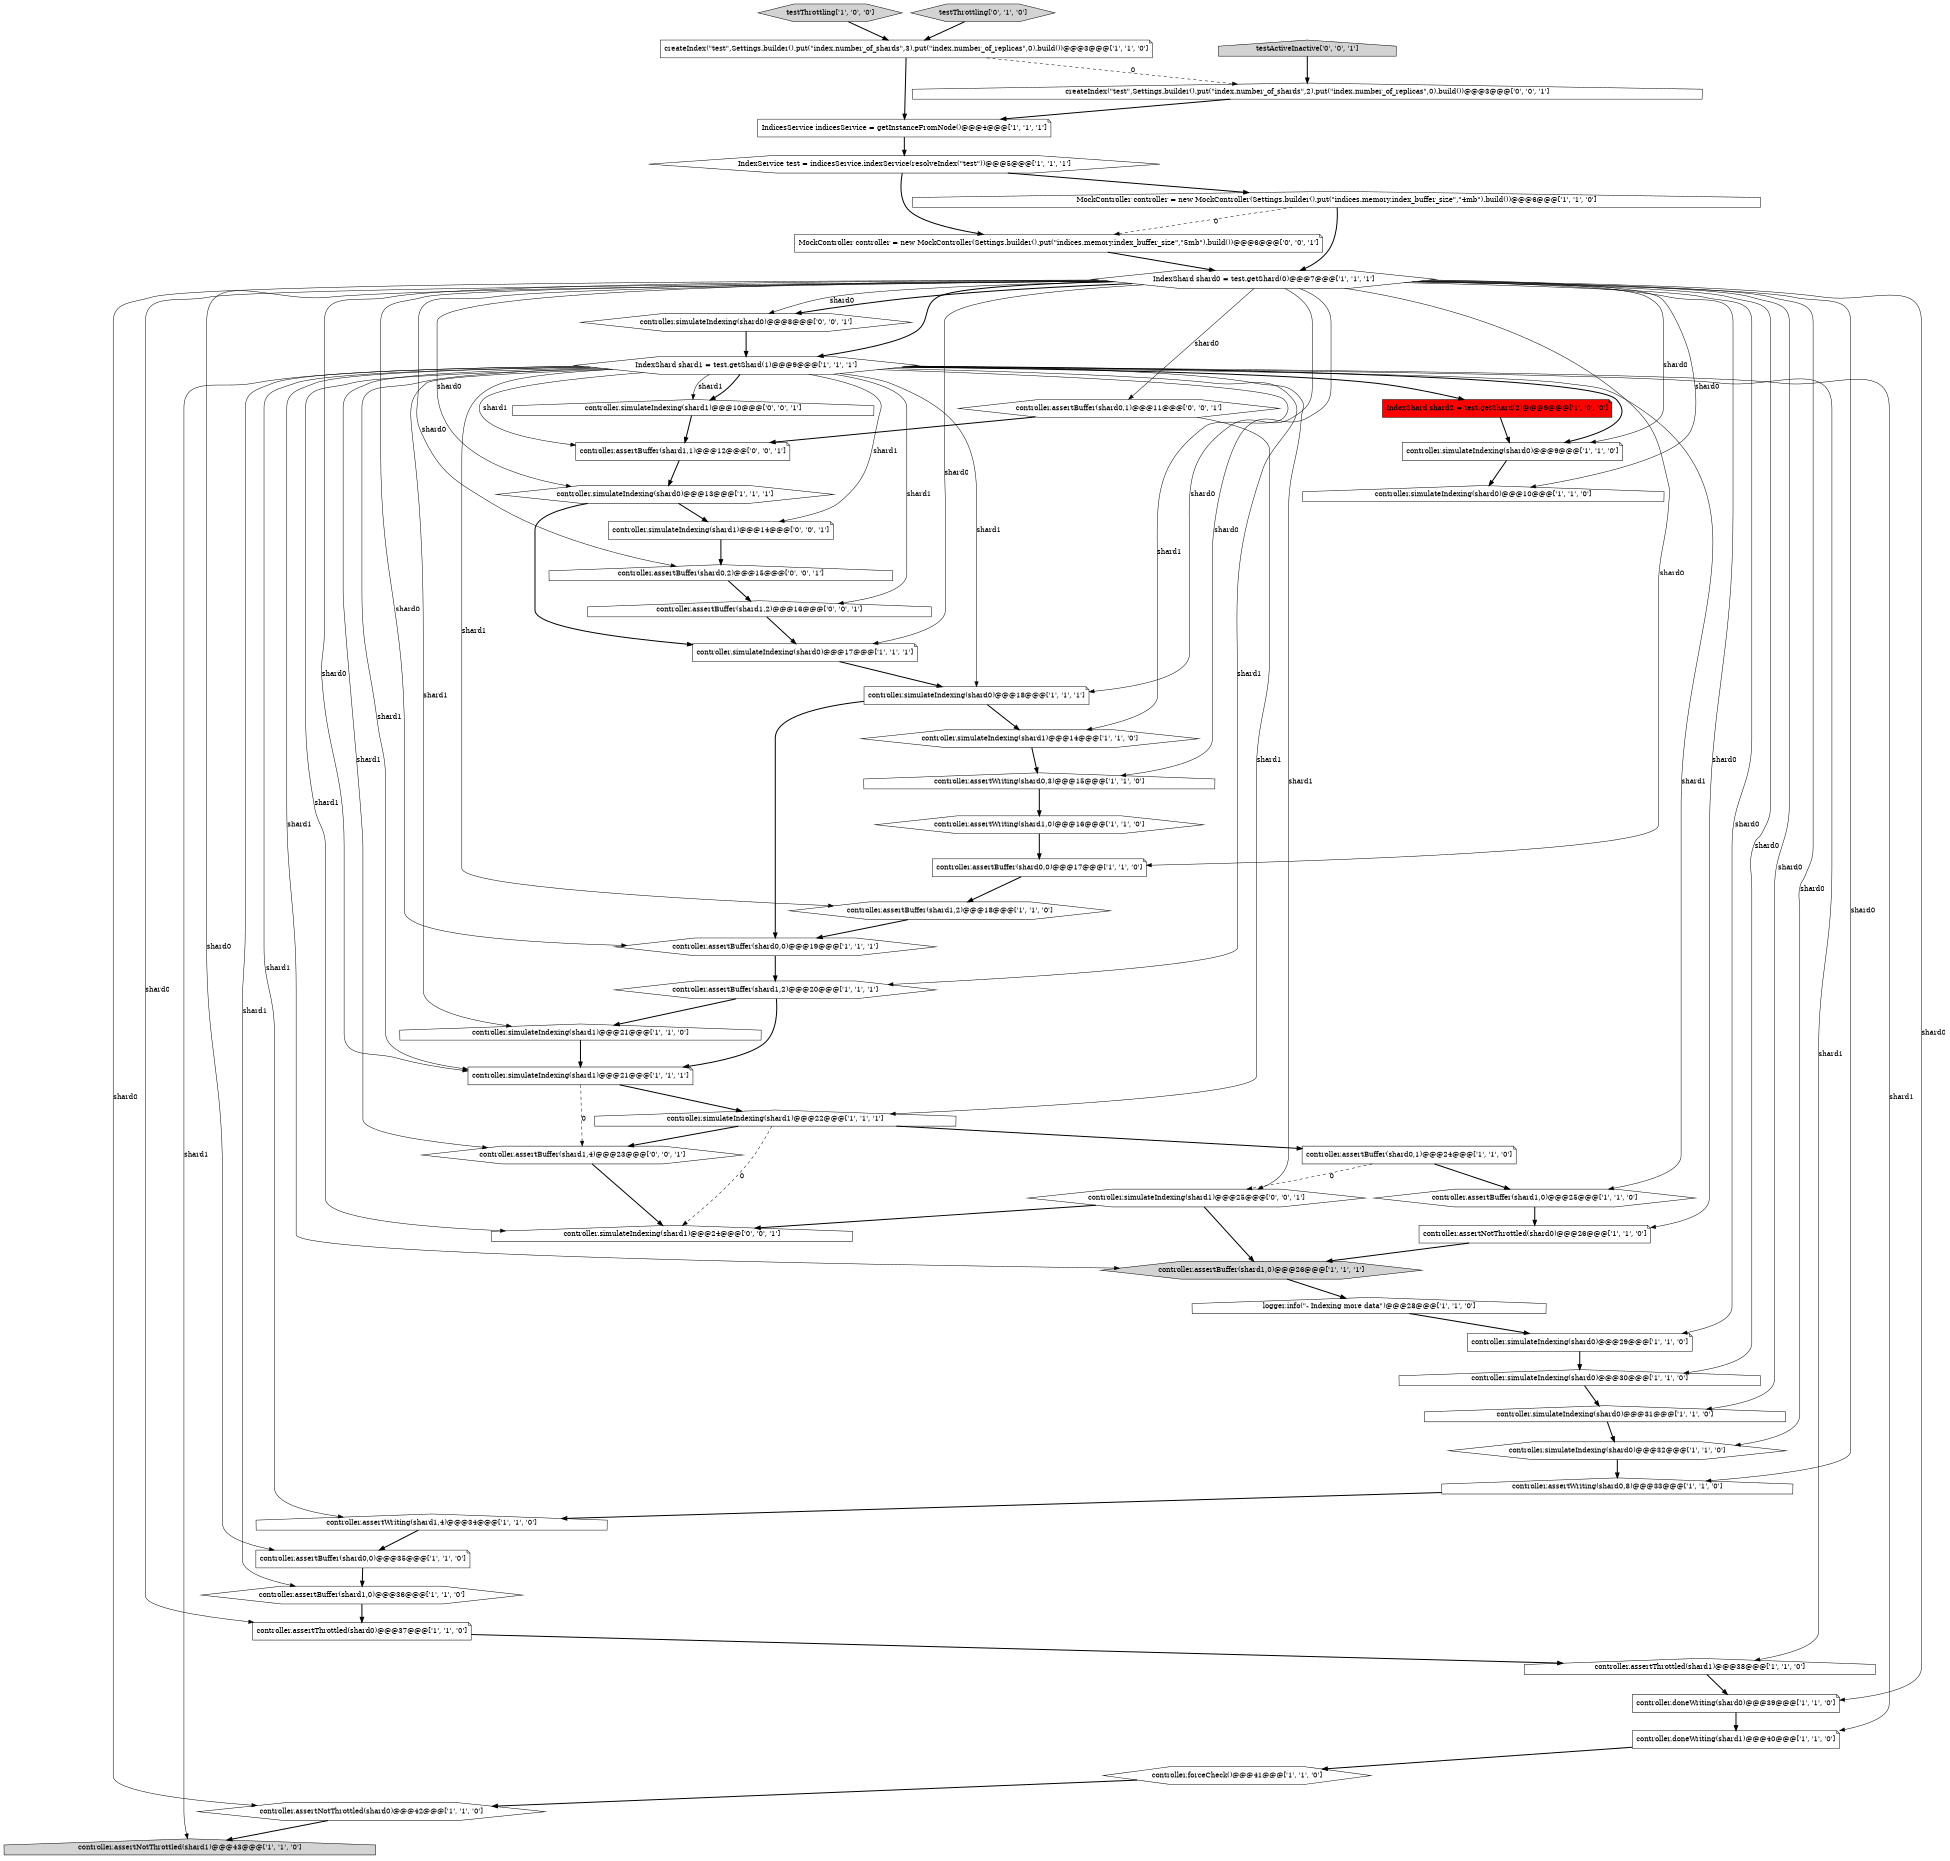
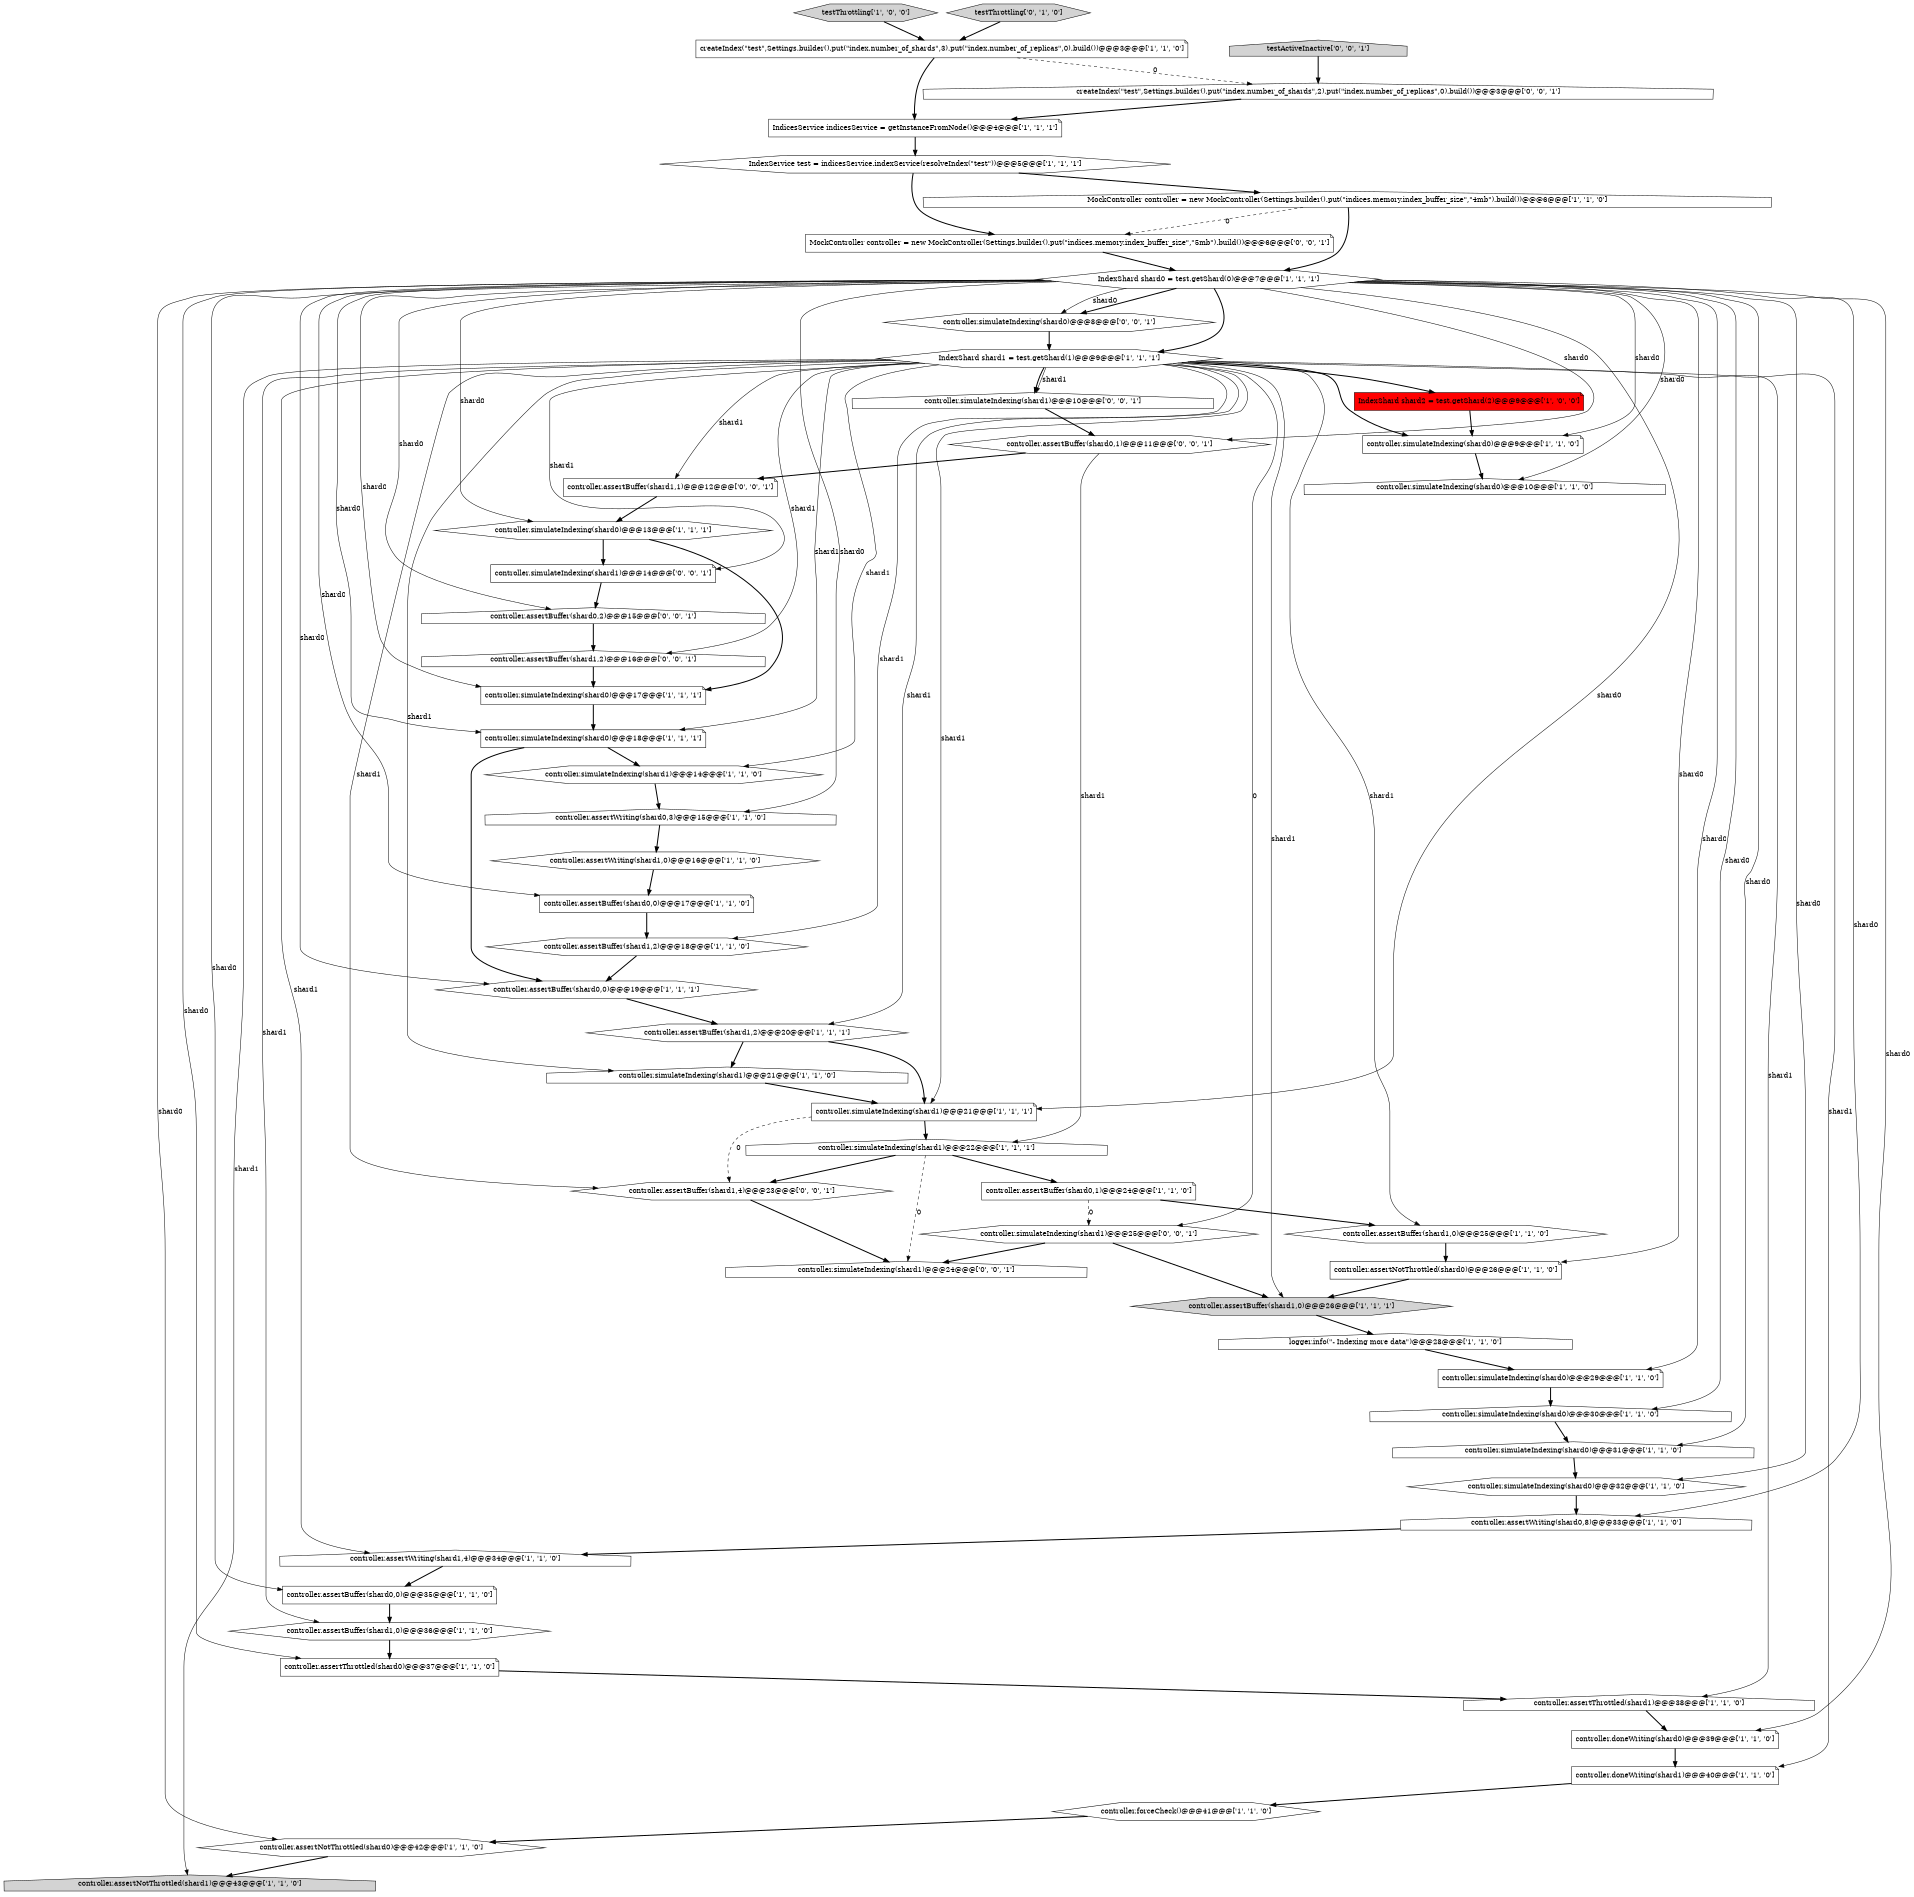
(689, 427) -> (1056, 415)
(306, 738) -> none
(1301, 782) -> (1255, 796)
